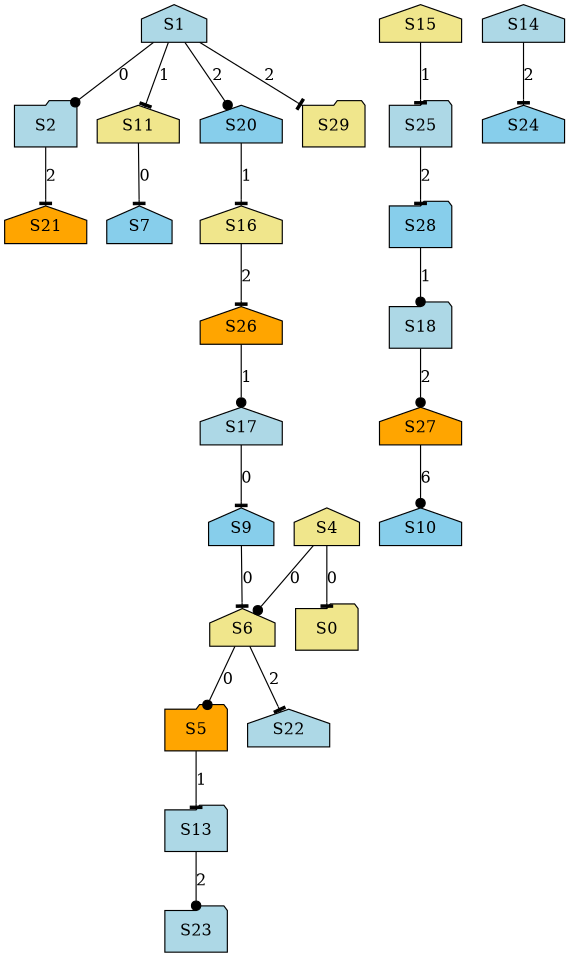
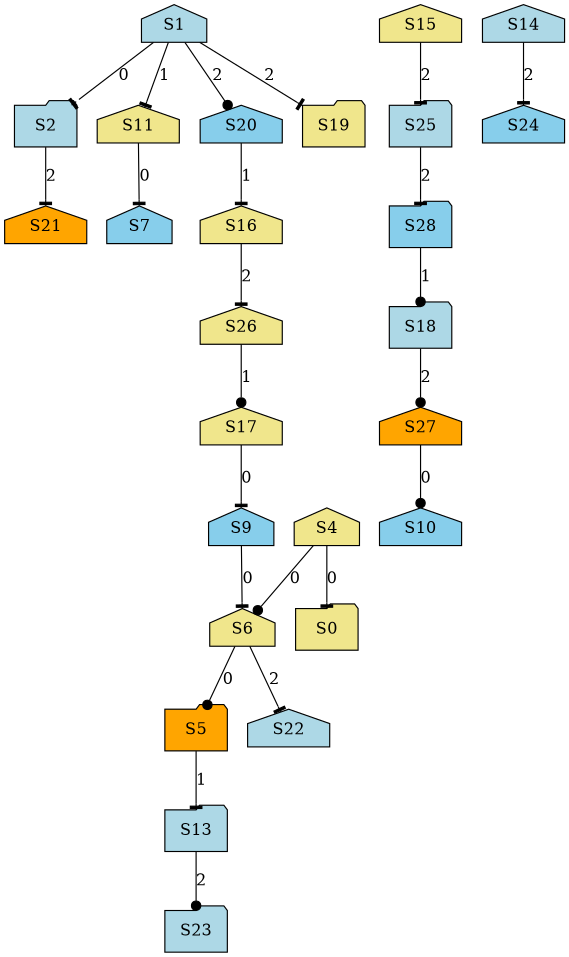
(116, 71) -> (116, 71)
(426, 76) -> (426, 76)
(334, 126) -> (334, 126)
(241, 327) -> (241, 327)
(241, 428) -> (241, 428)
(426, 478) -> (426, 478)
